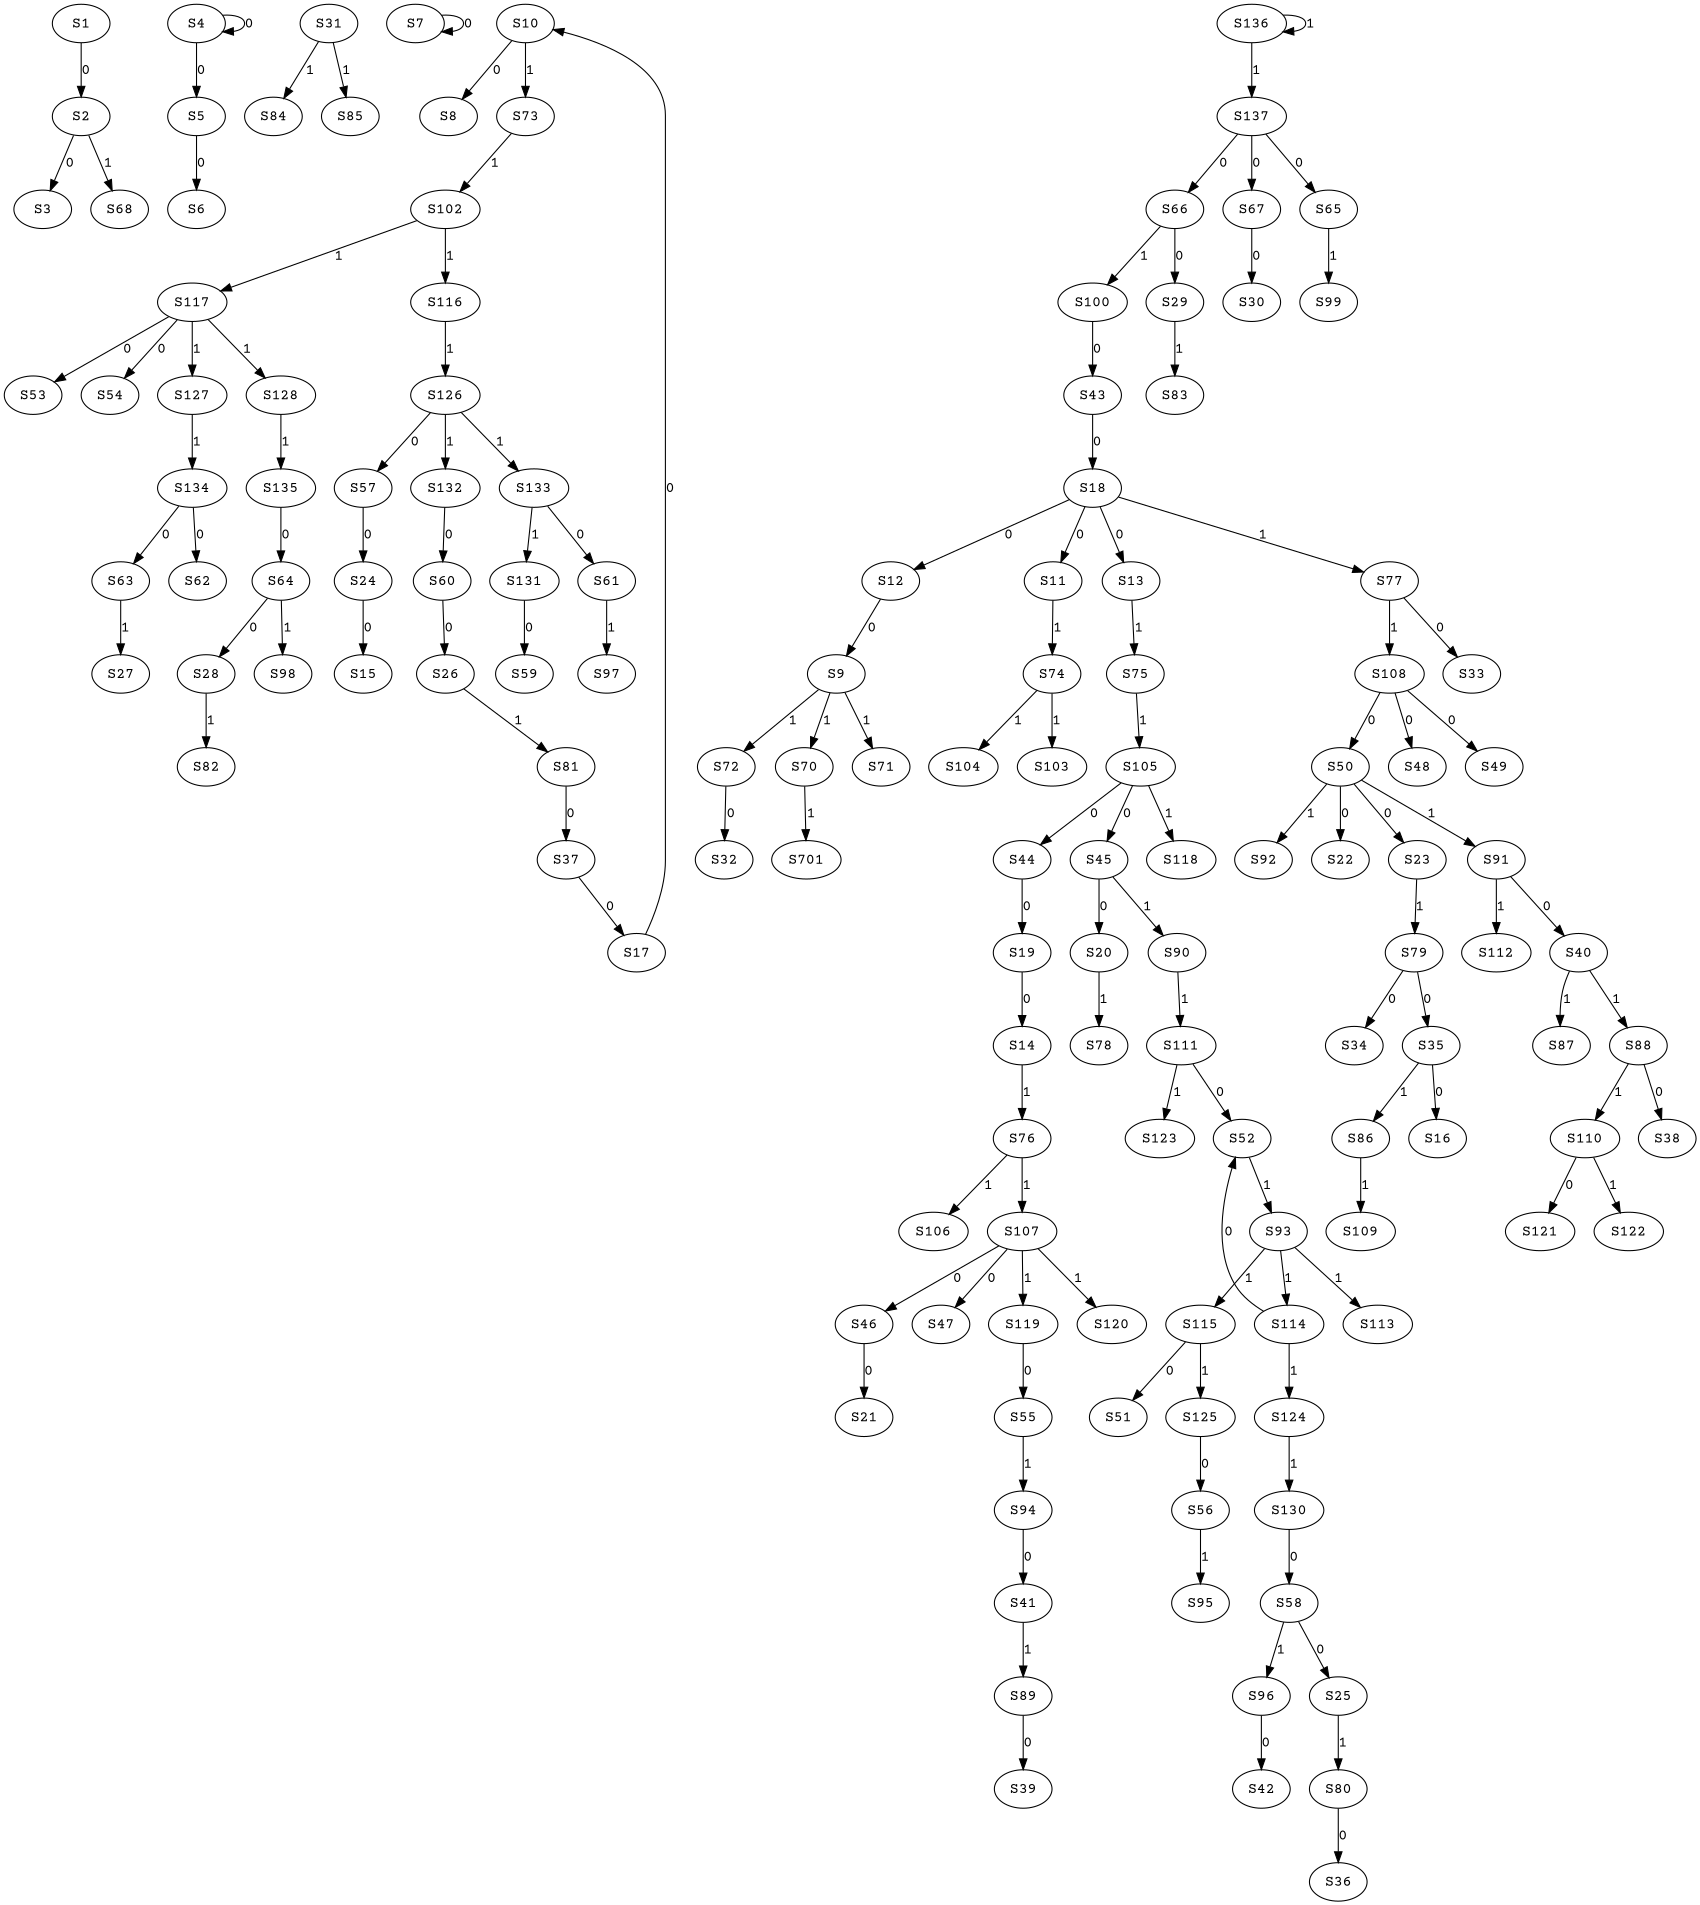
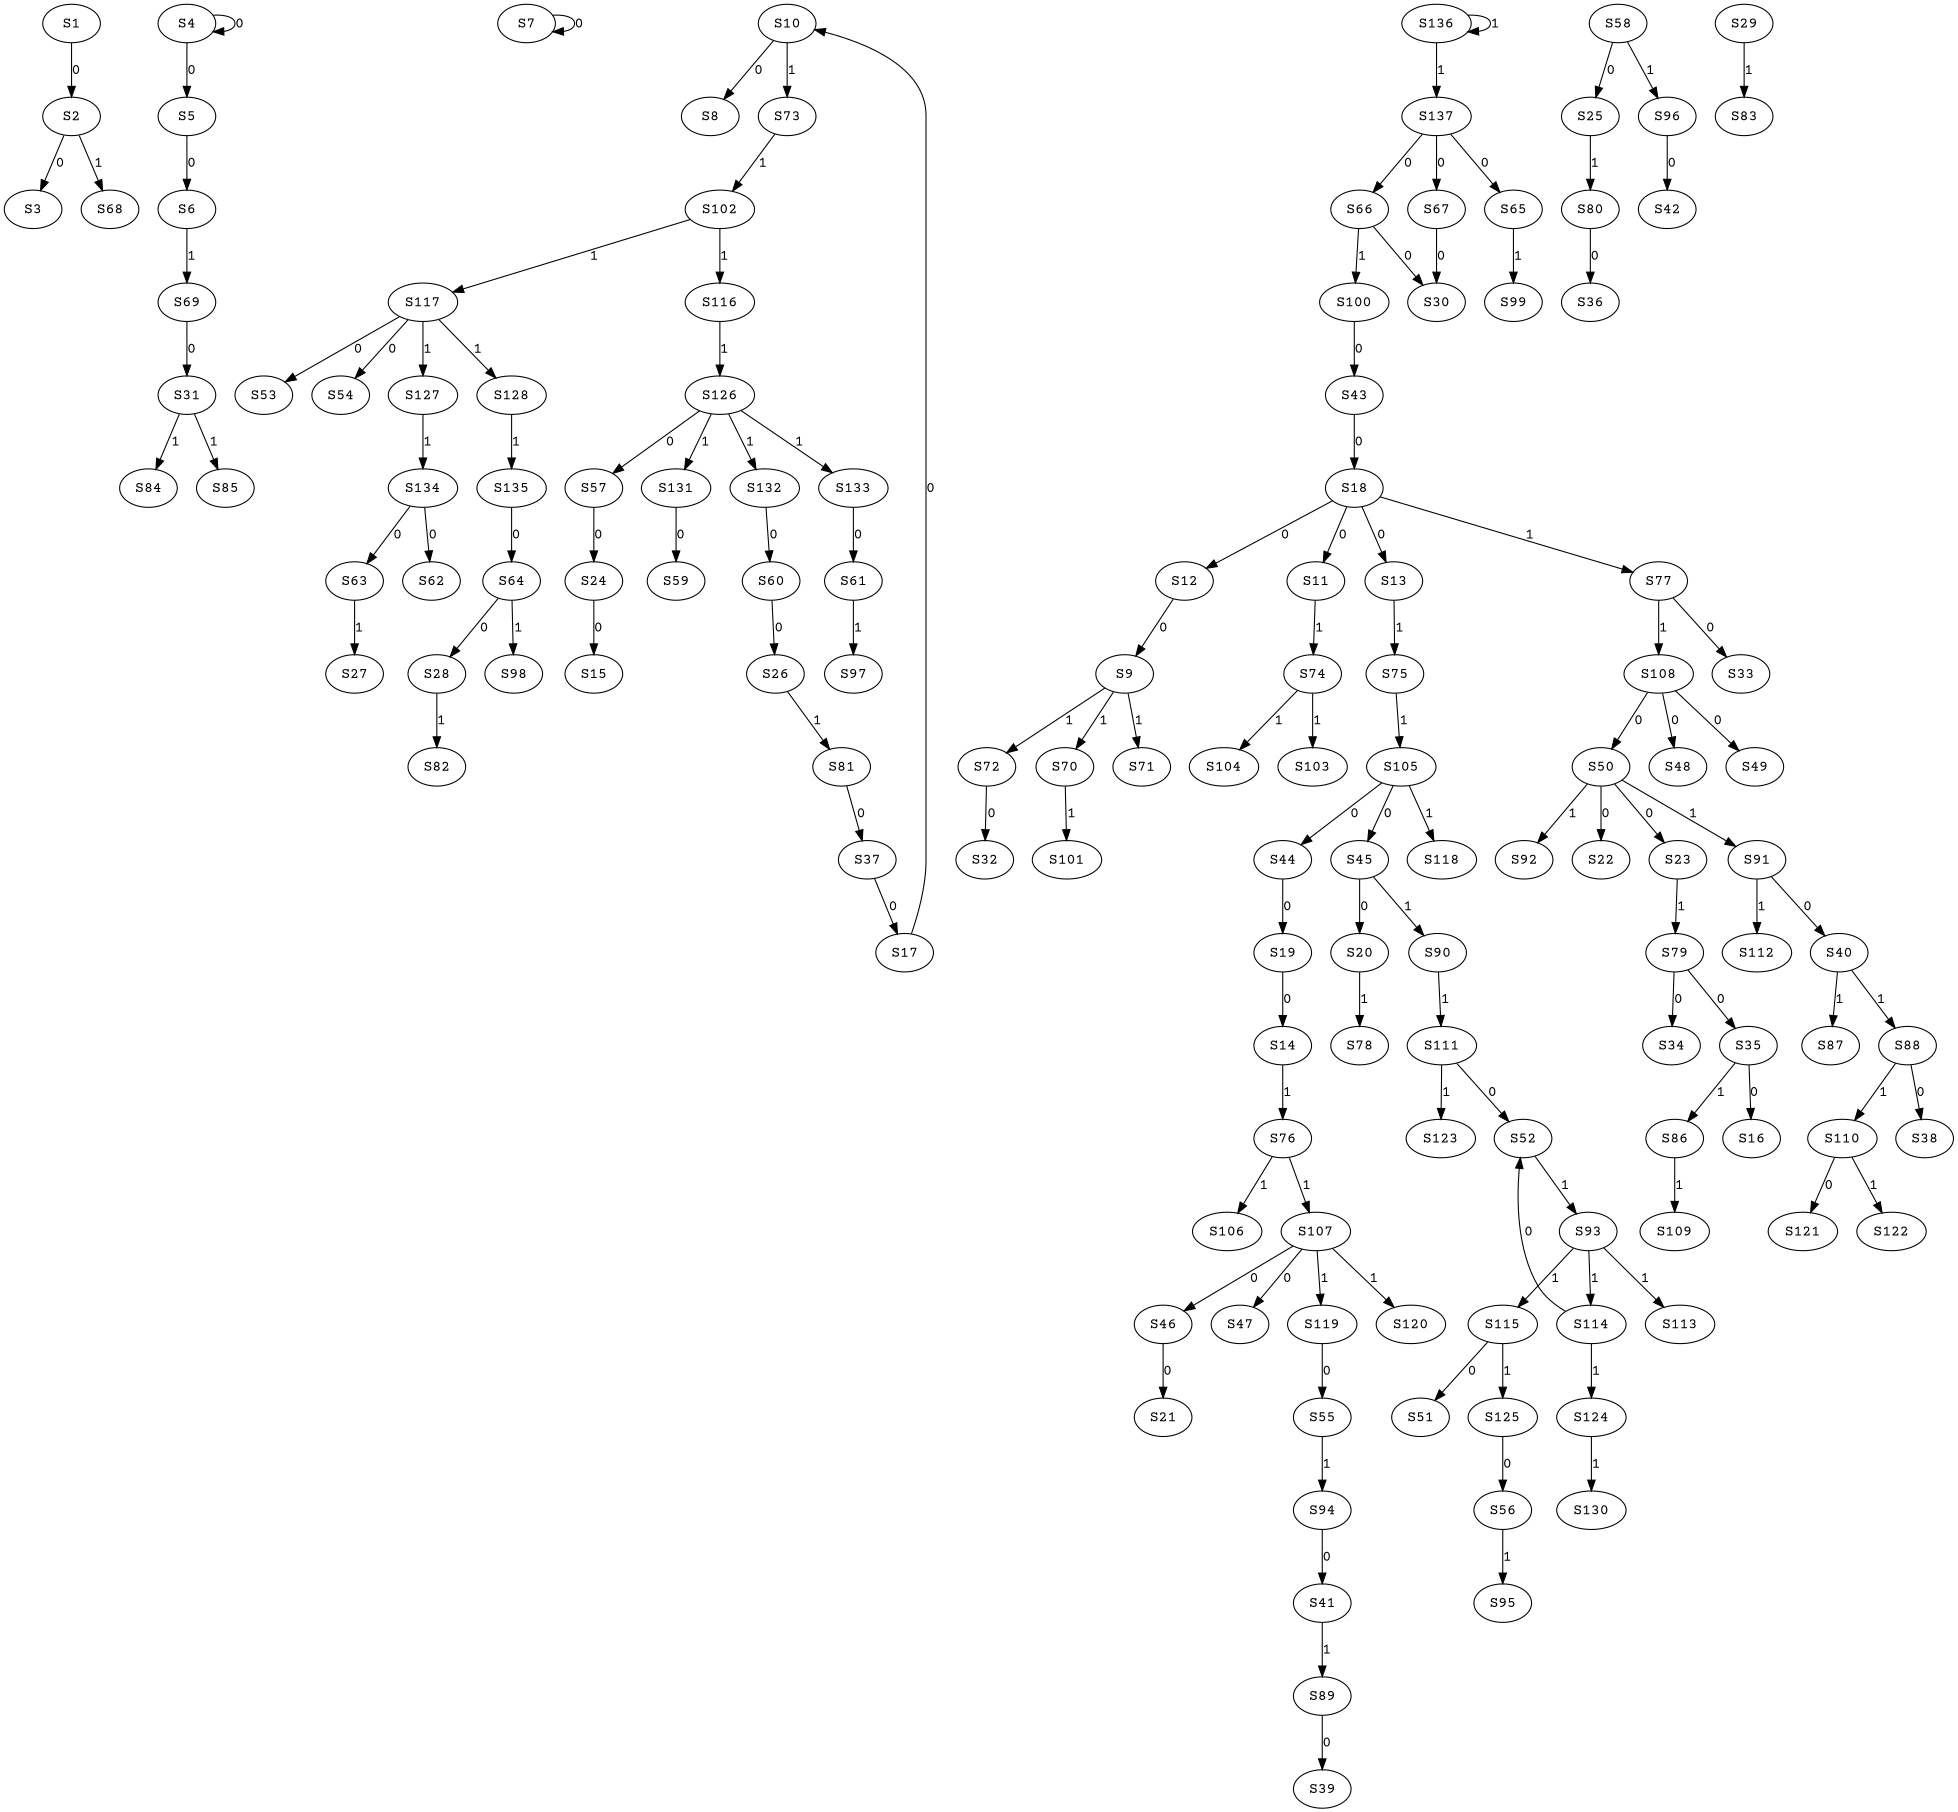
(1175, 250) -> (1395, 252)
none -> (187, 302)
(530, 529) -> (700, 437)
(806, 860) -> (1067, 860)
(1289, 1551) -> none
